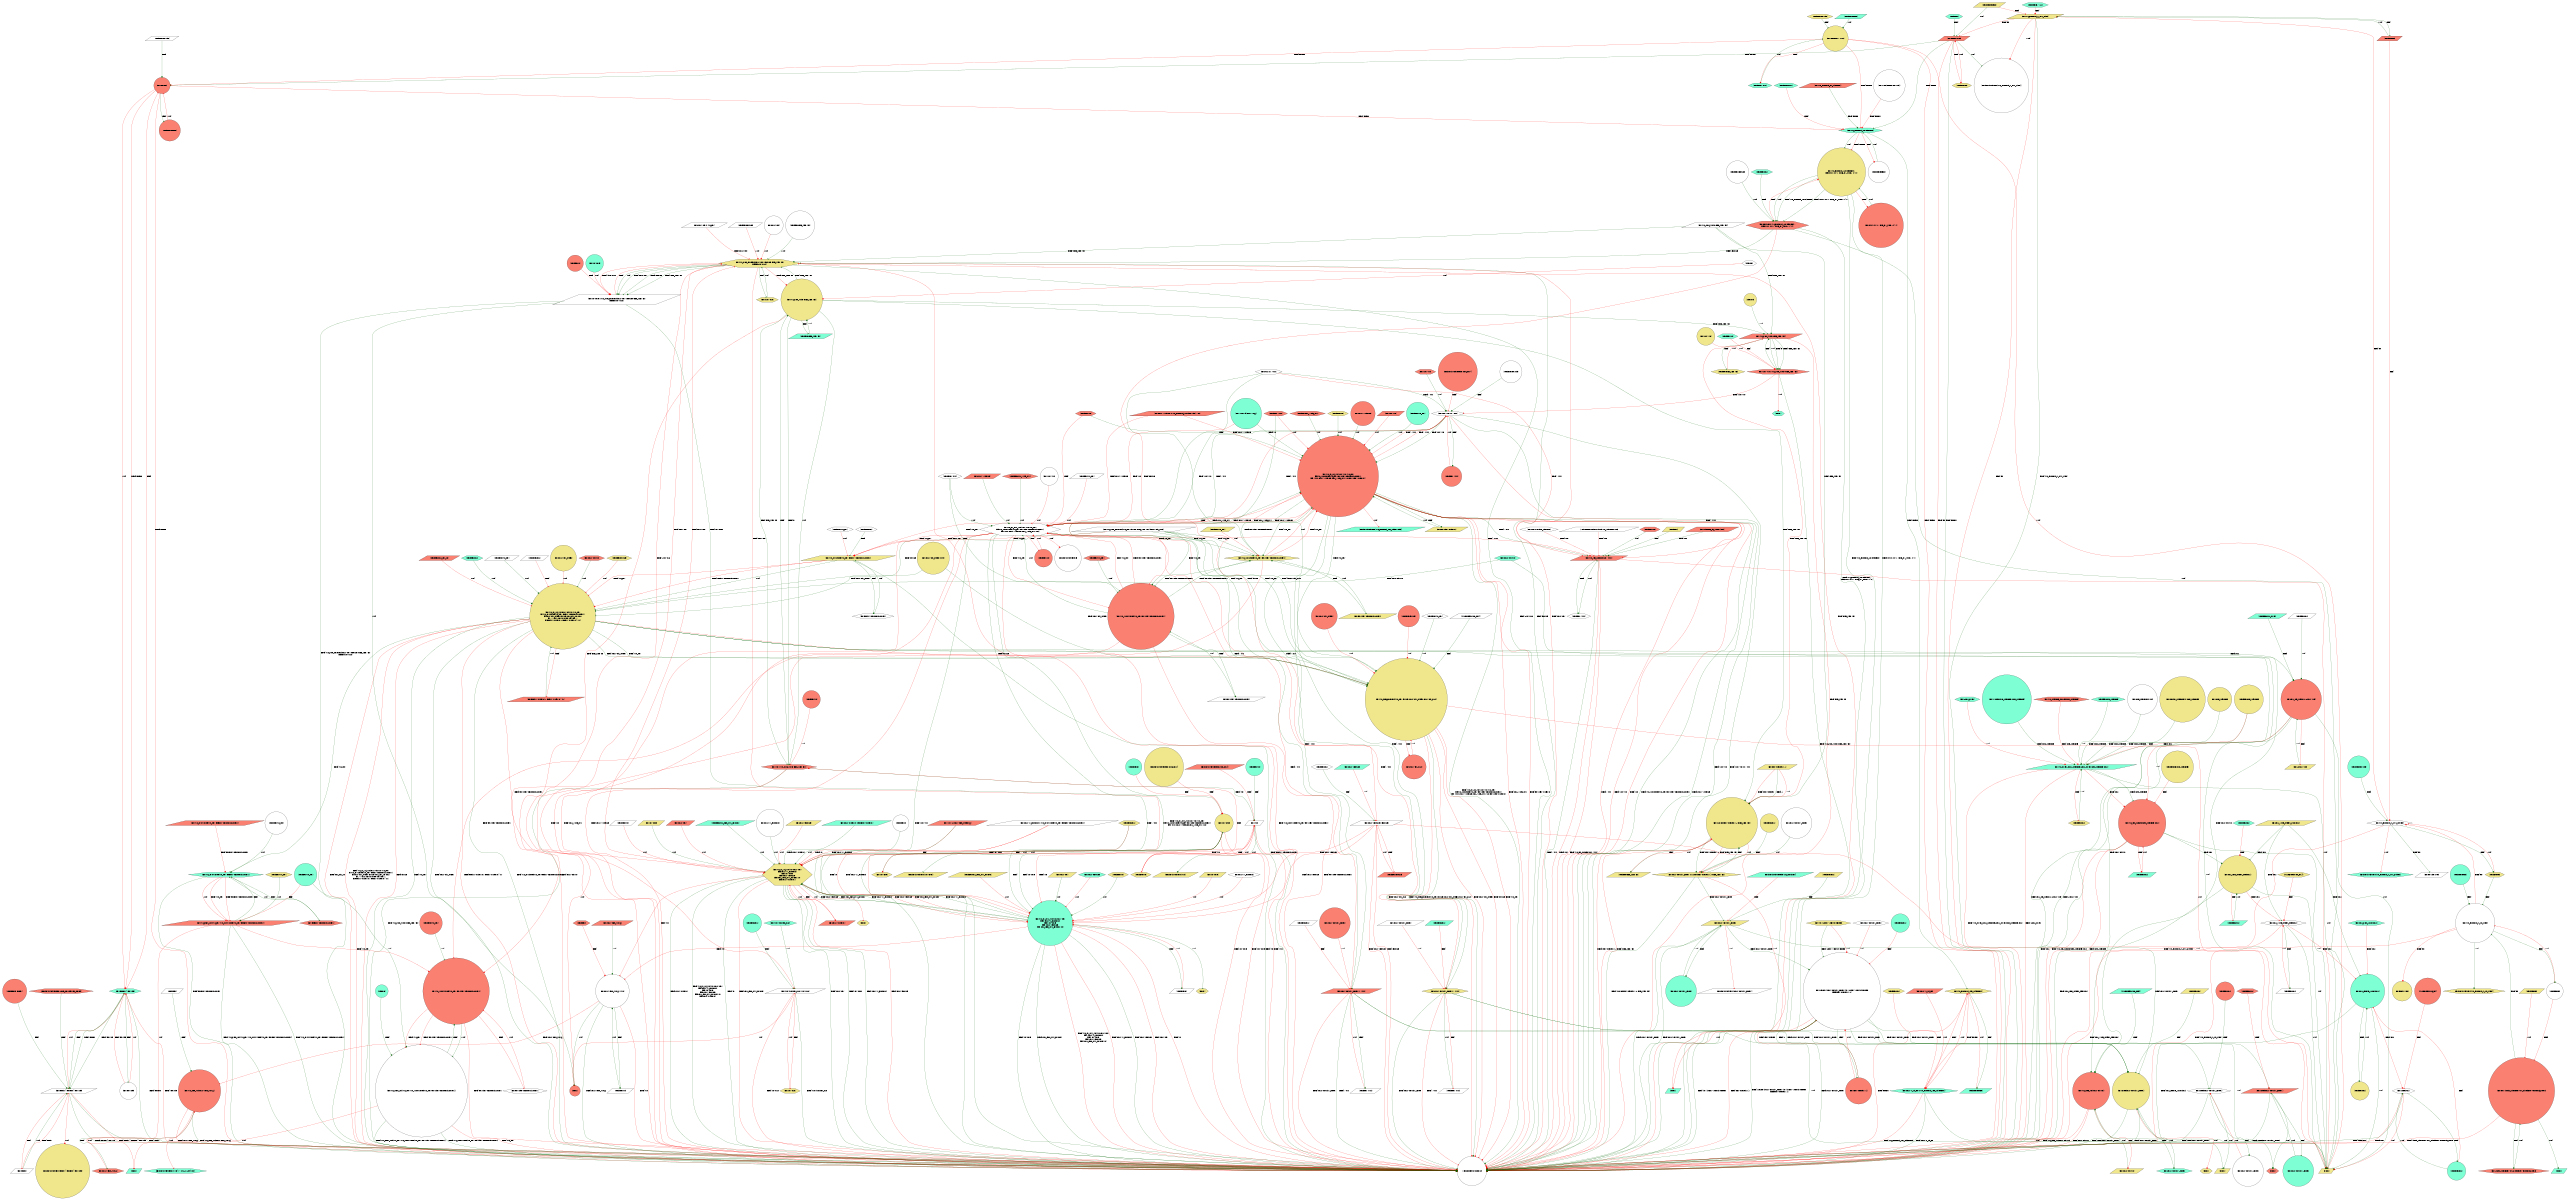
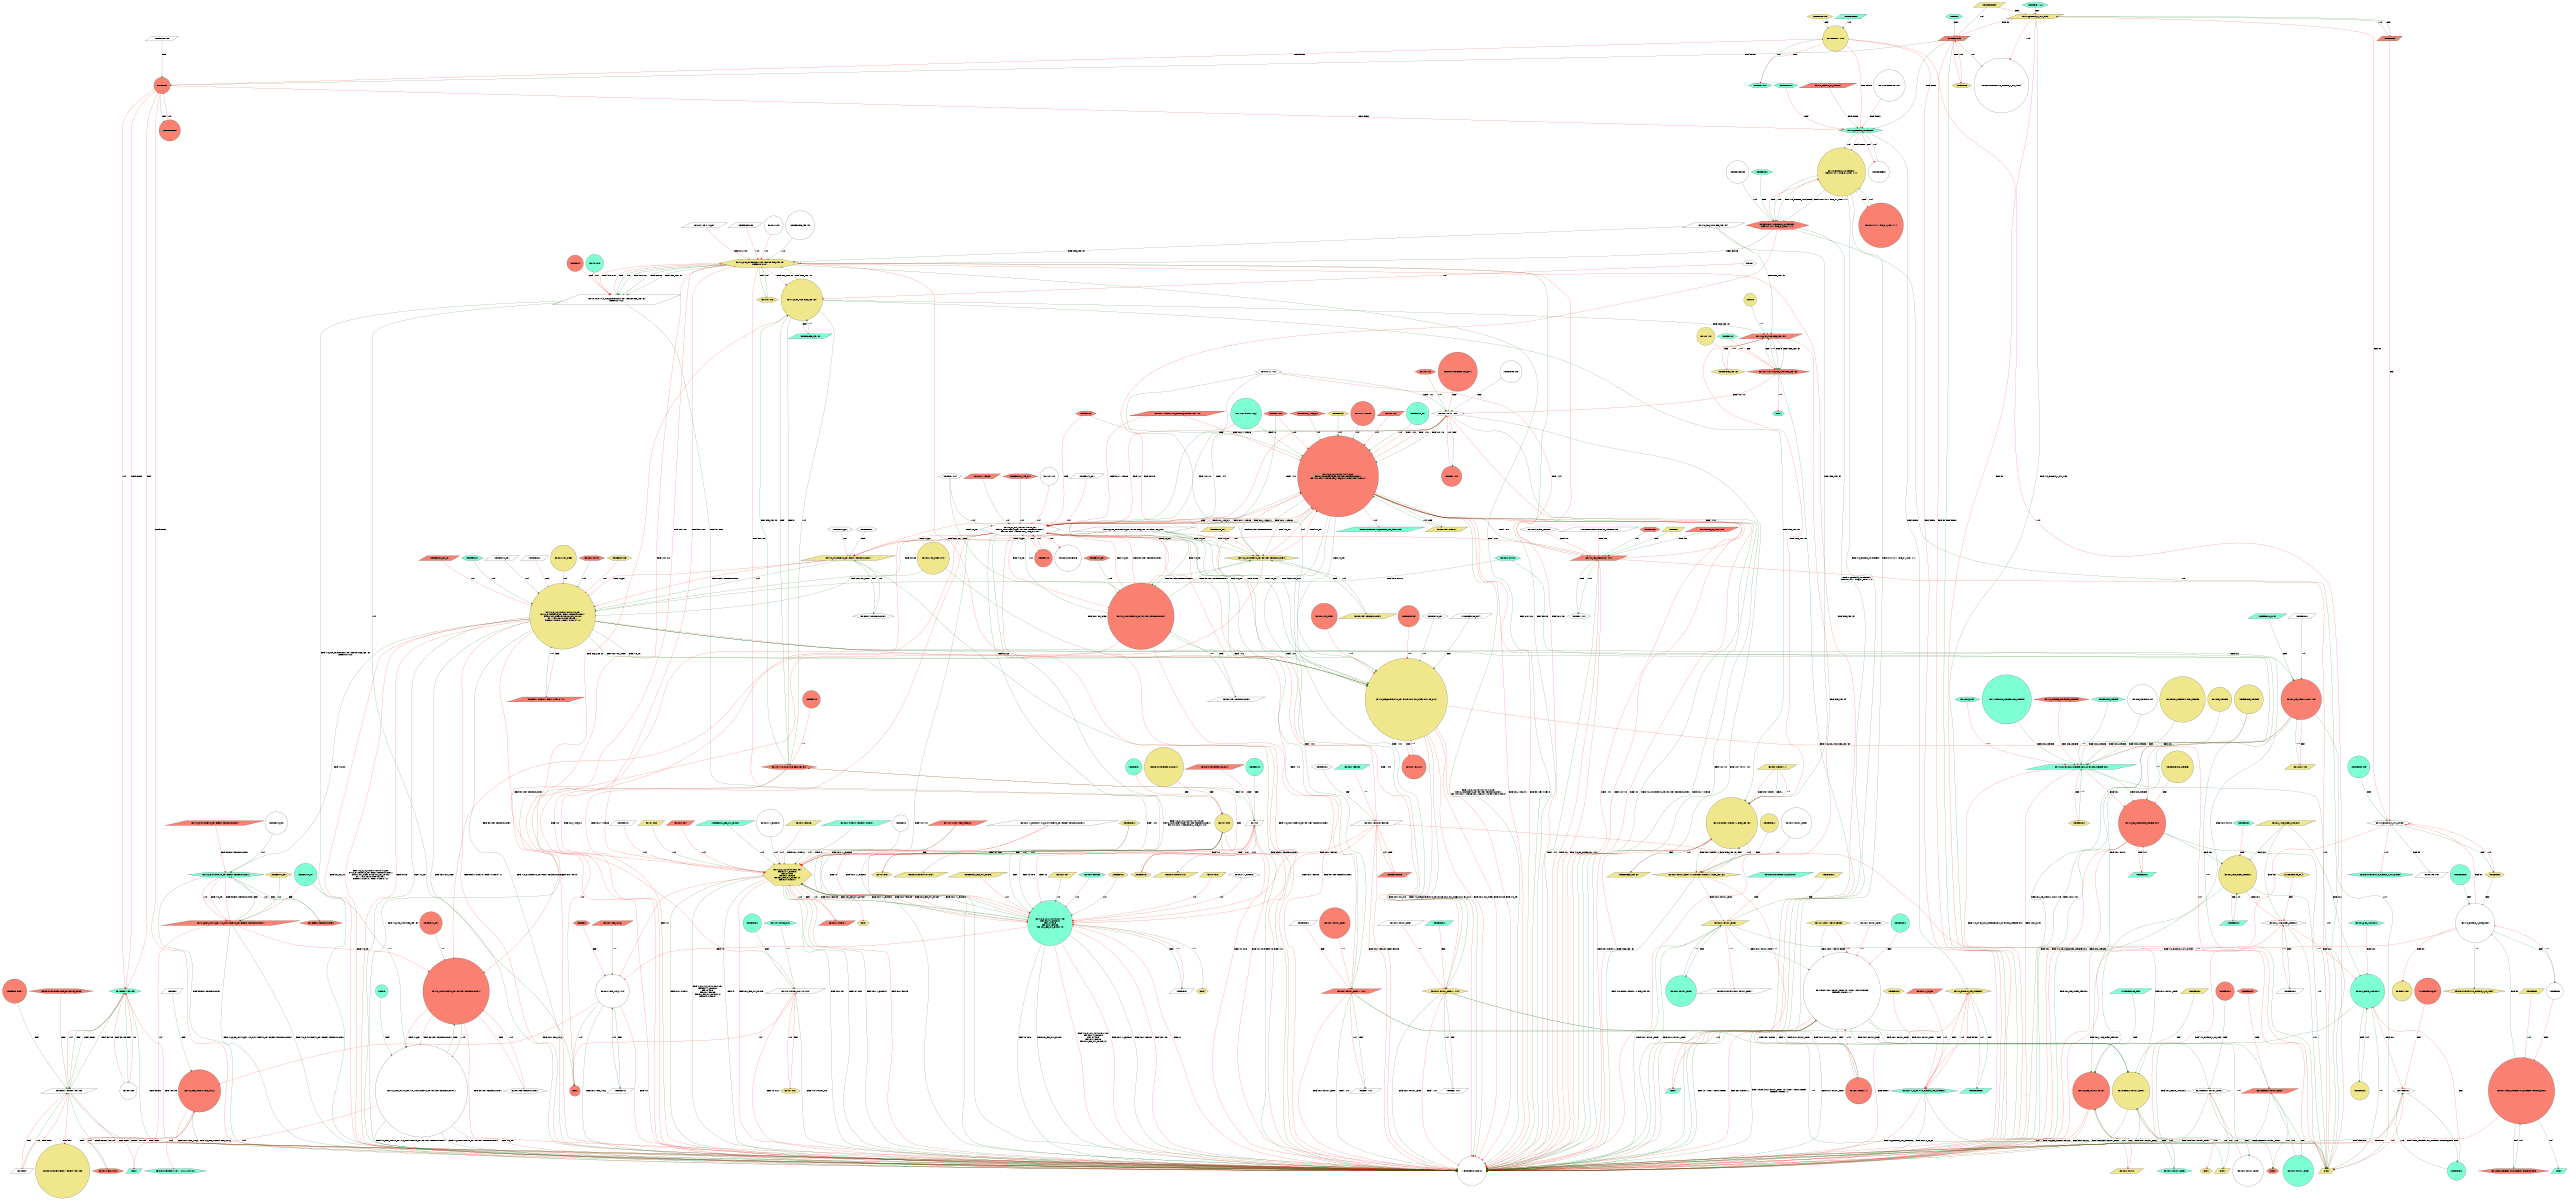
(2475, 923) -> (2475, 923)
(67, 1140) -> (67, 1140)
